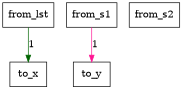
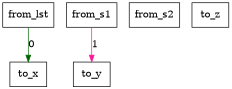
none -> (210, 15)
(32, 45) -> (32, 45)
